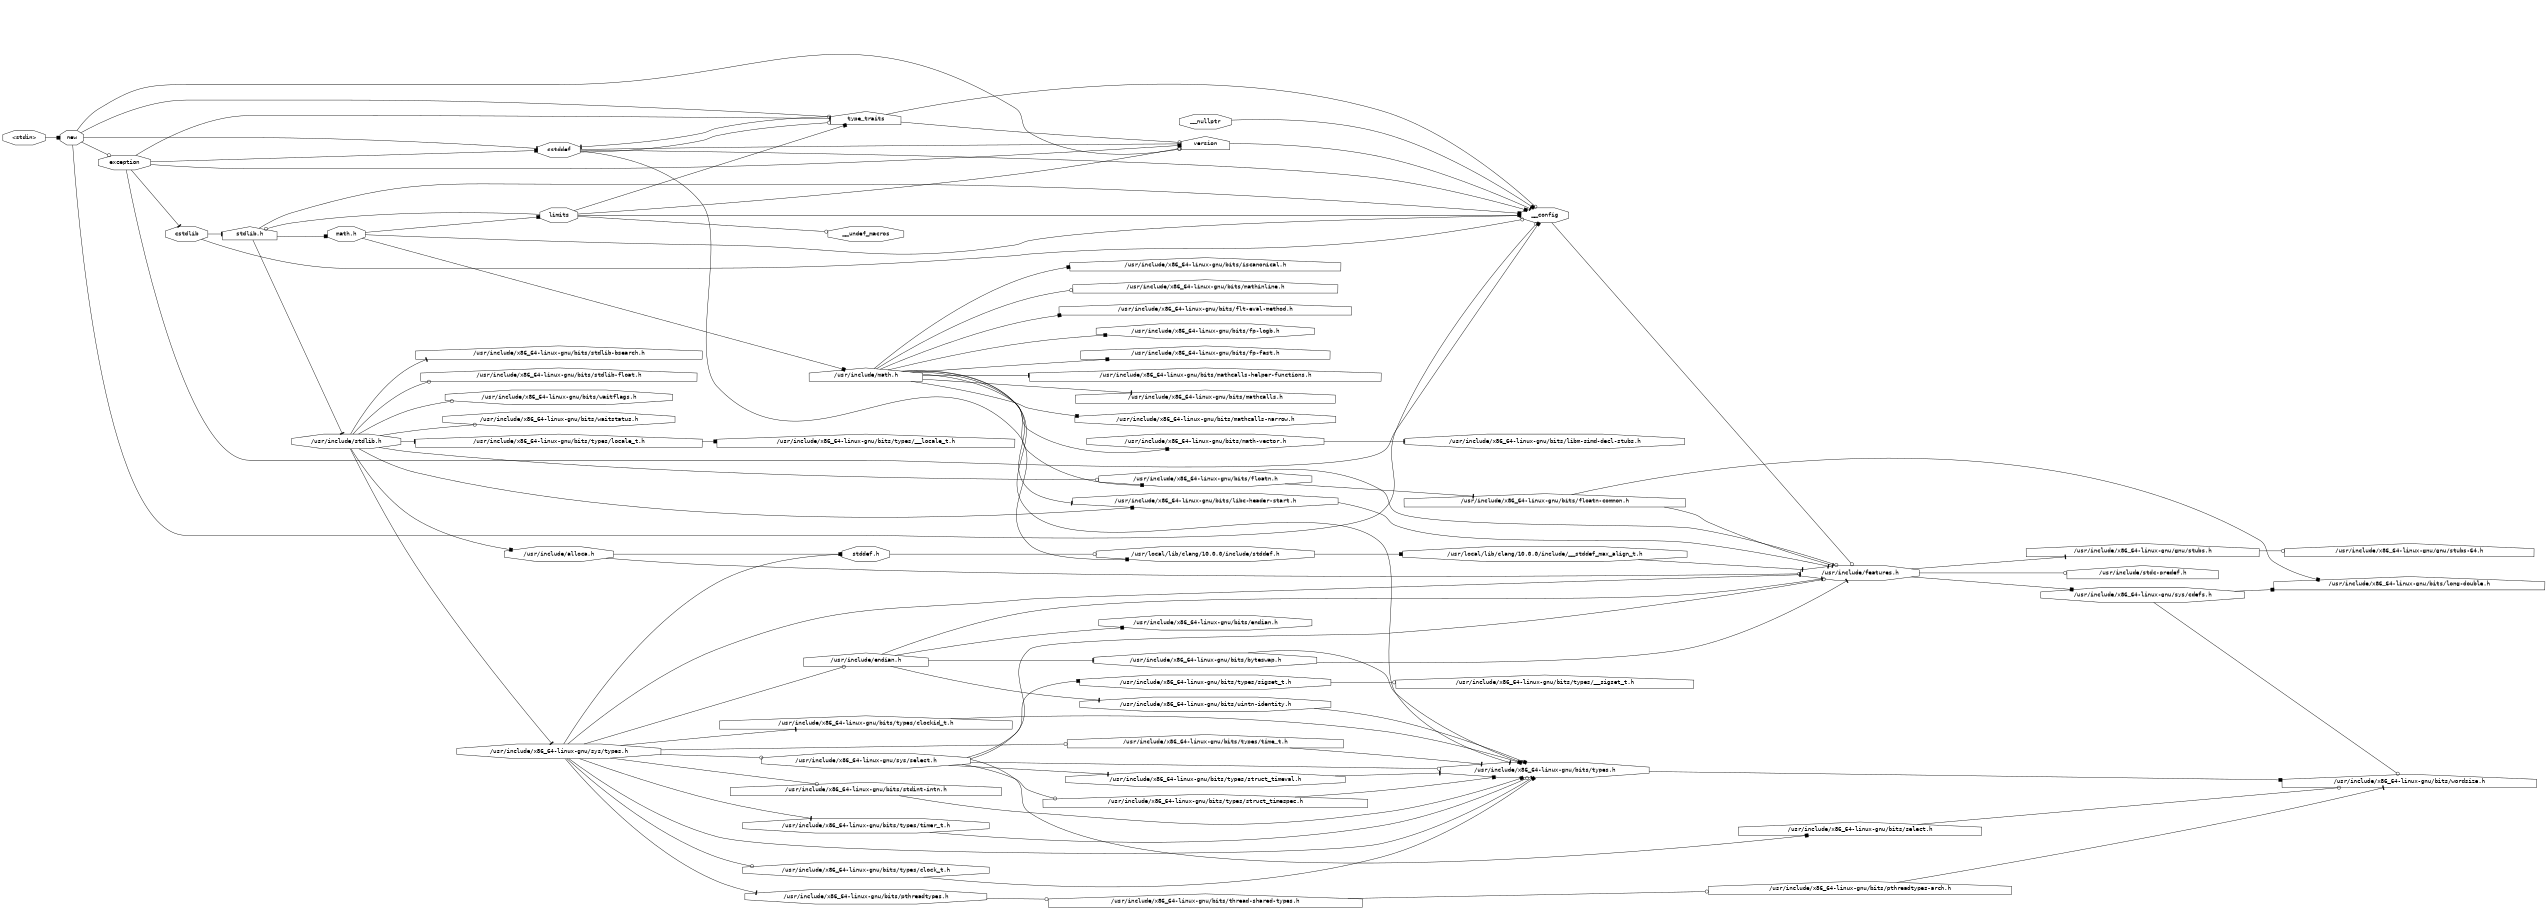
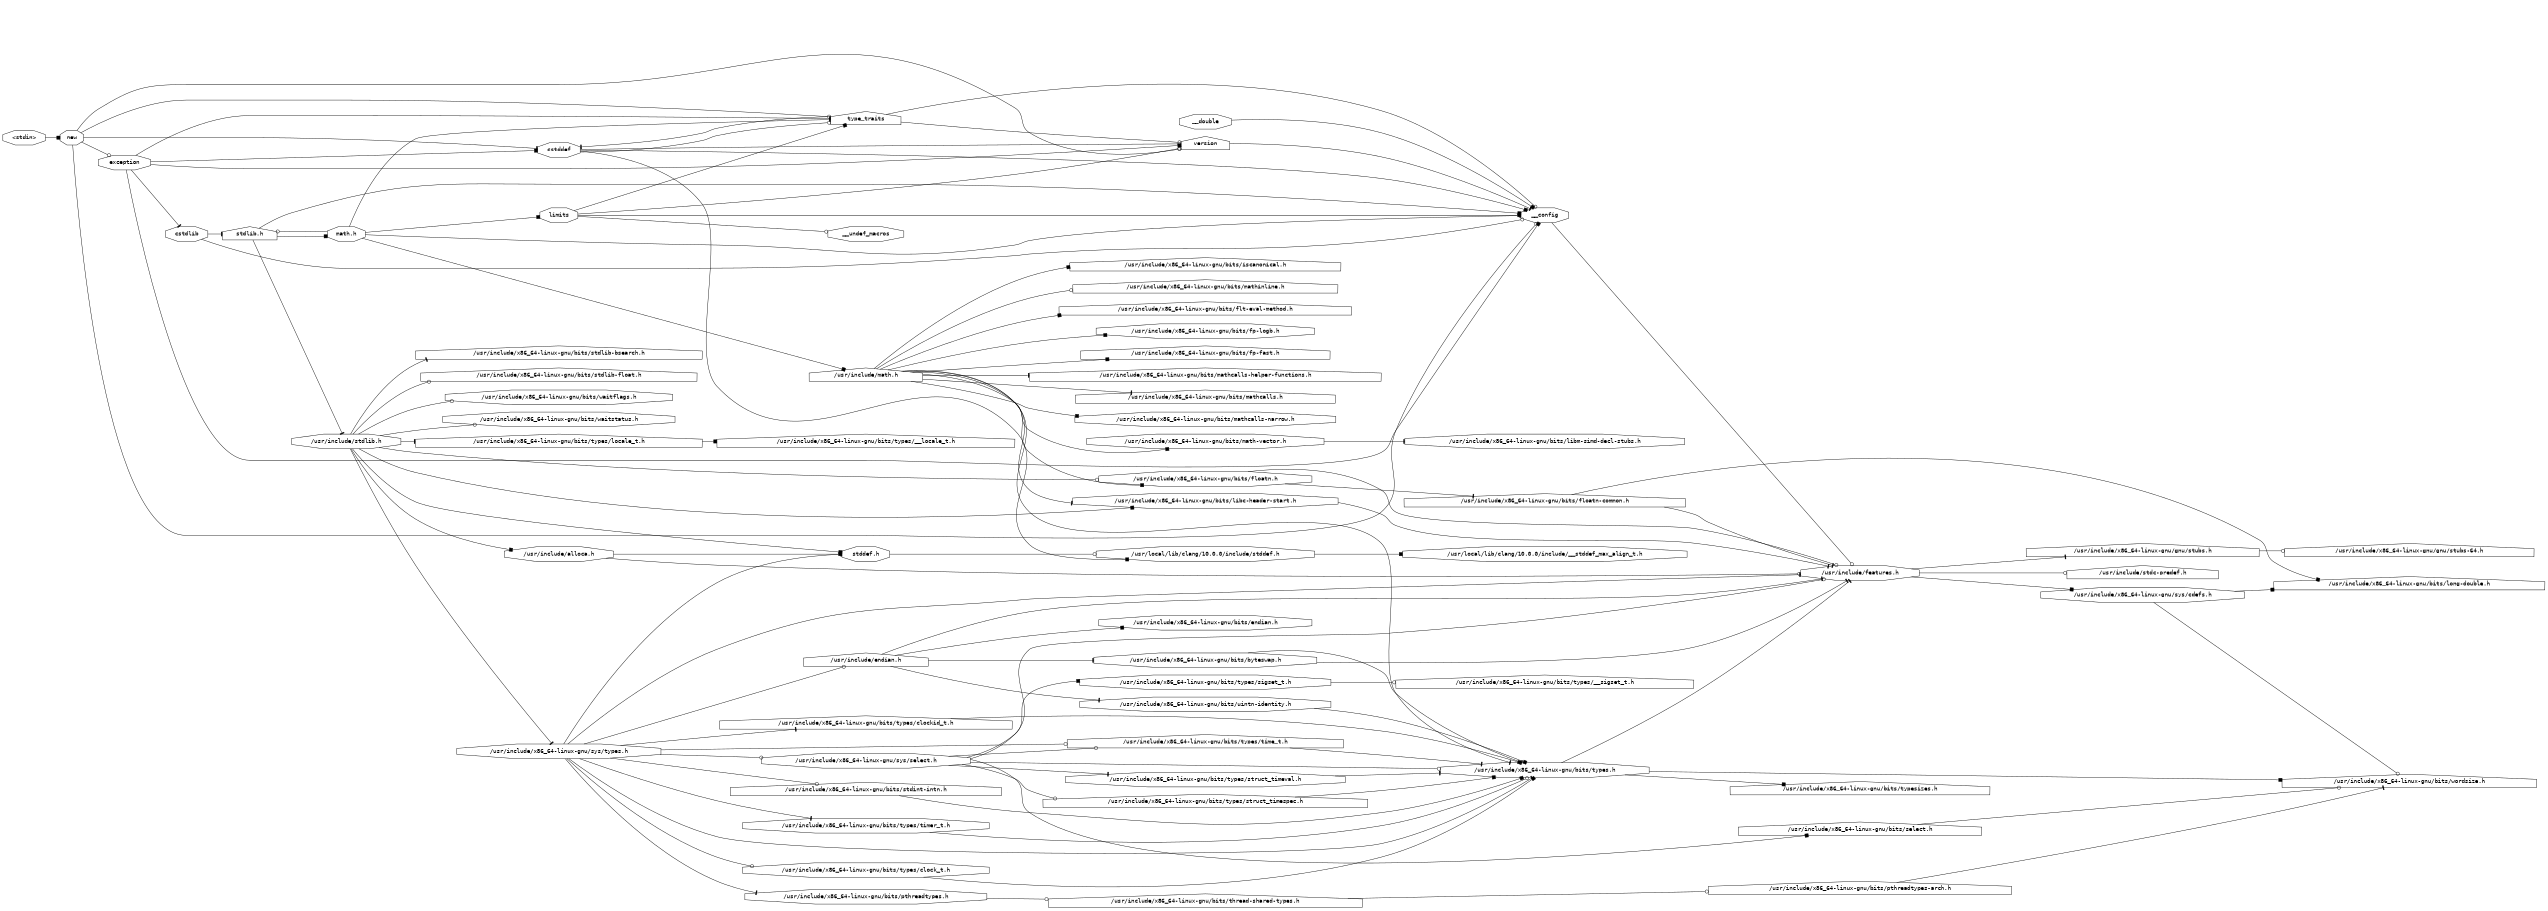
(1205, 122) -> (1205, 122)
none -> (566, 127)
(403, 214) -> (303, 231)
none -> (585, 528)
(1720, 565) -> (1711, 682)
none -> (1021, 752)
none -> (1860, 789)
